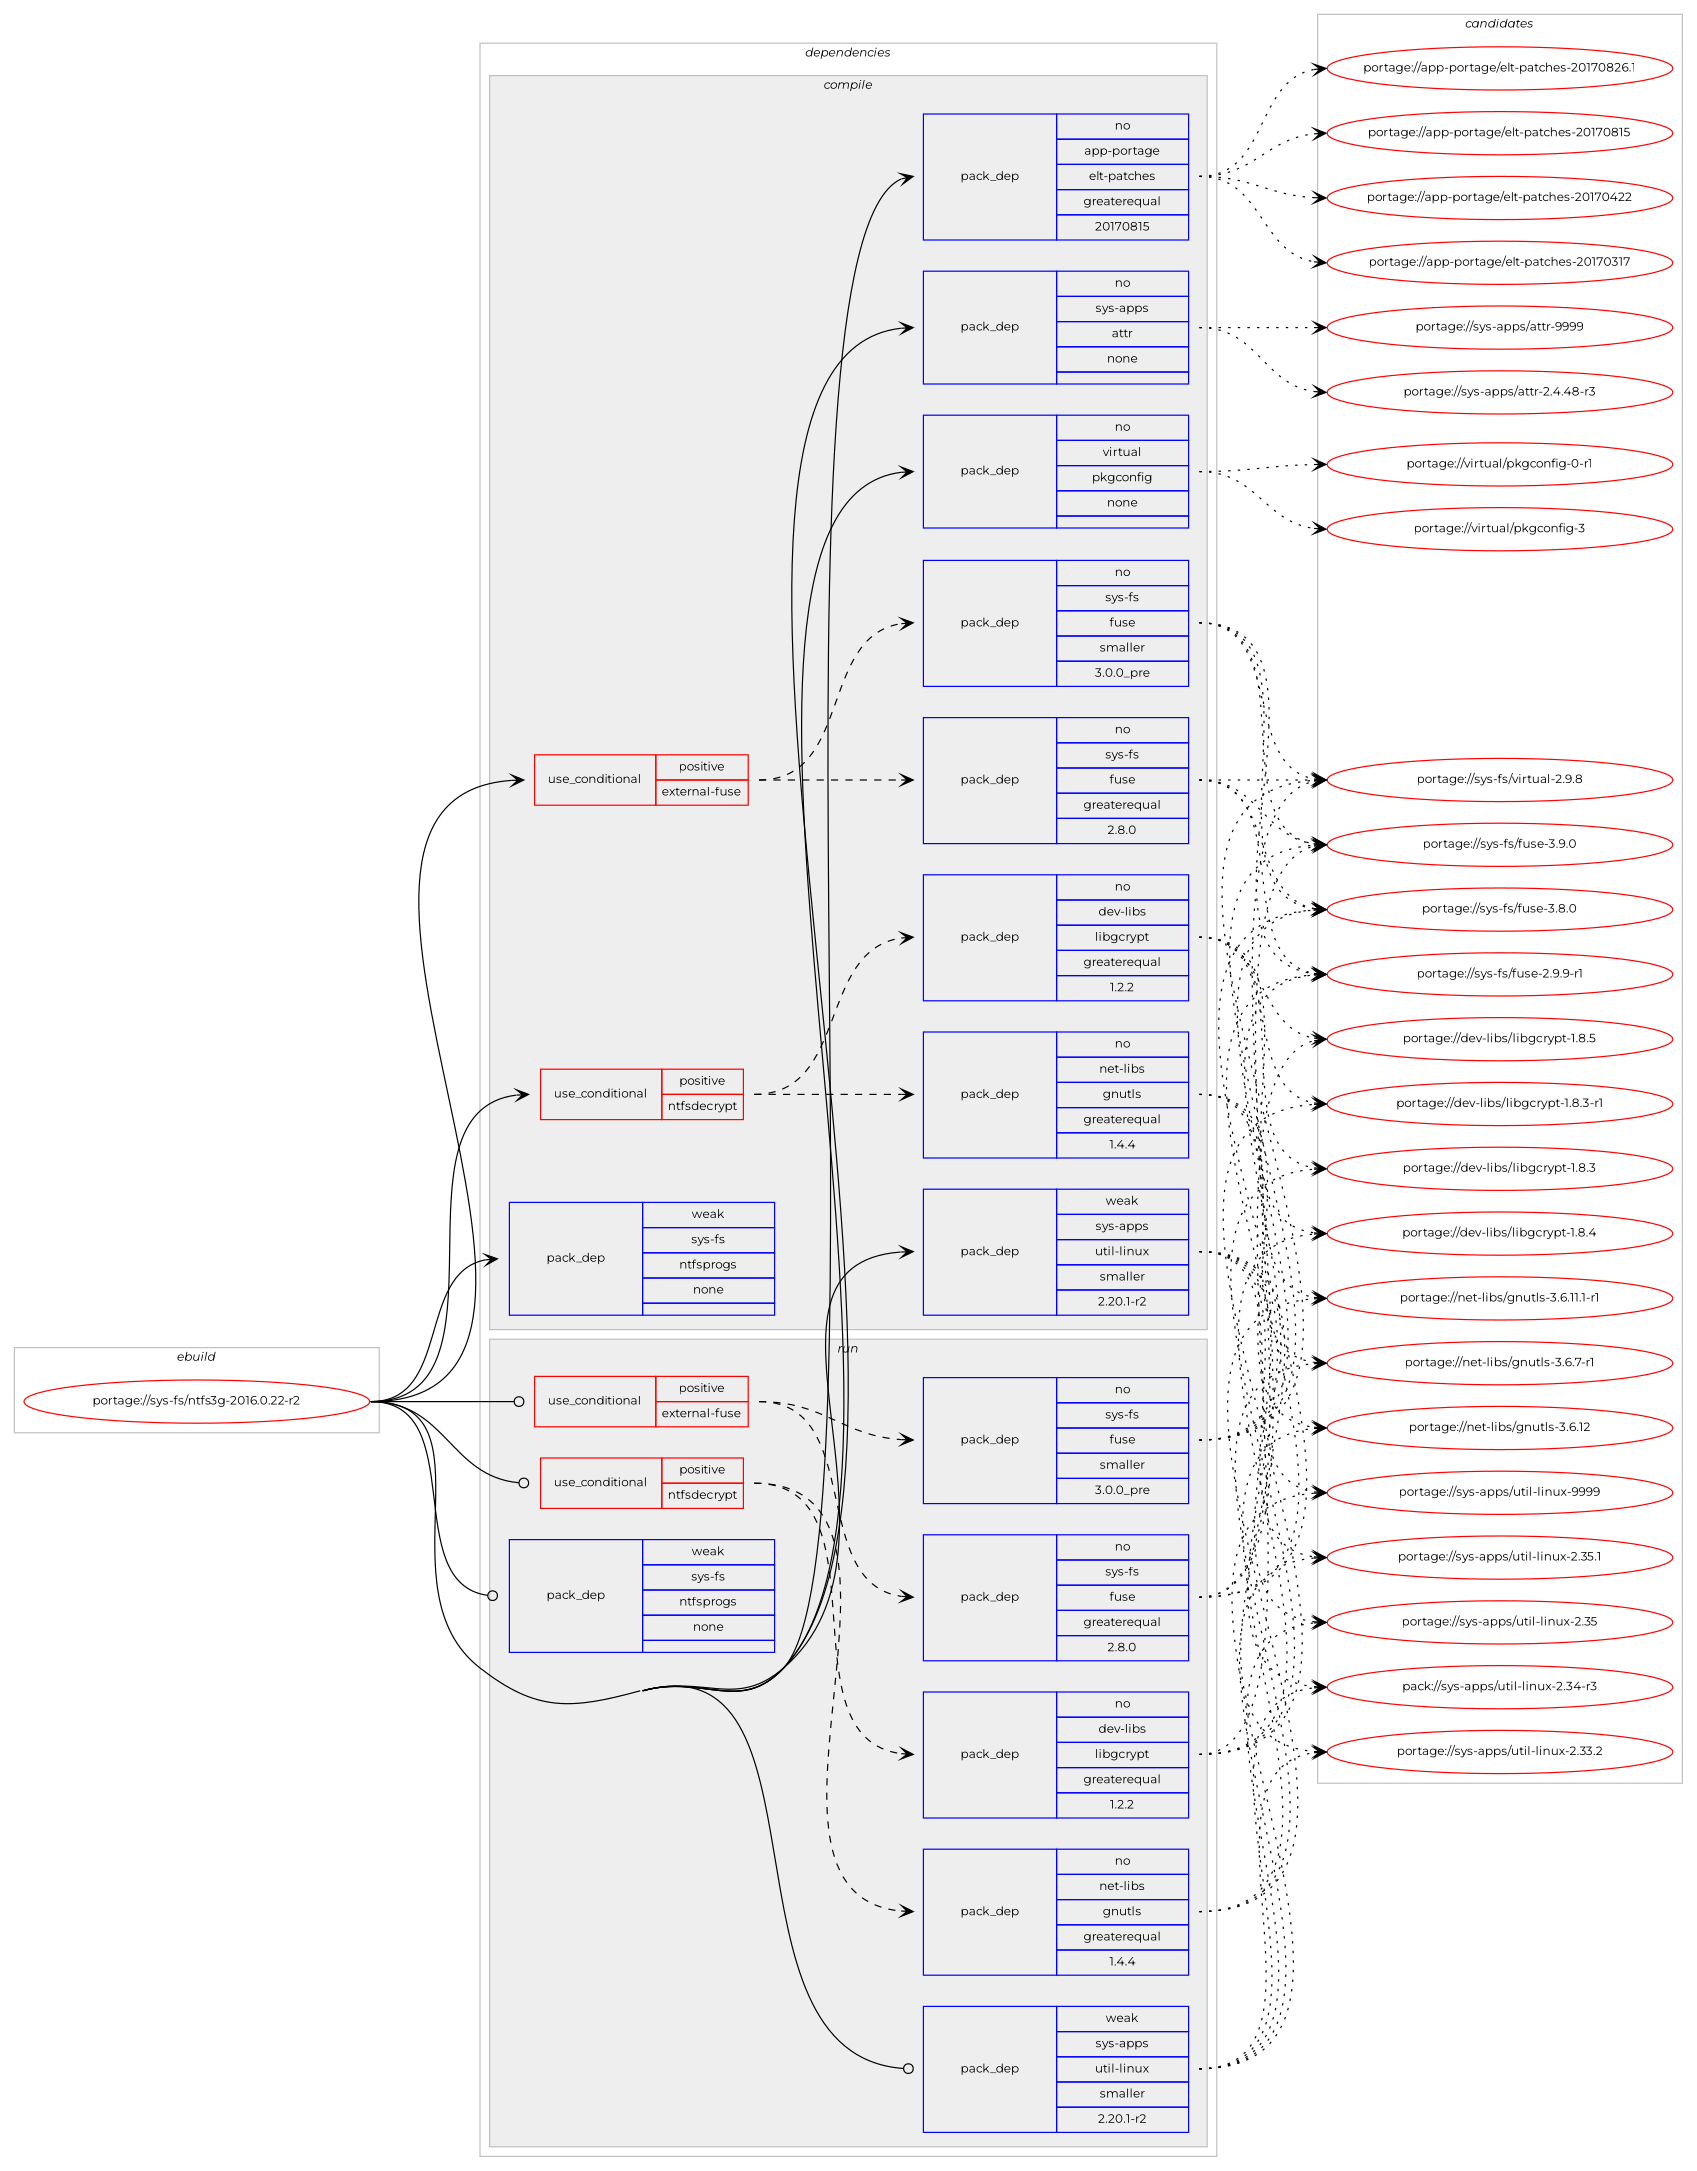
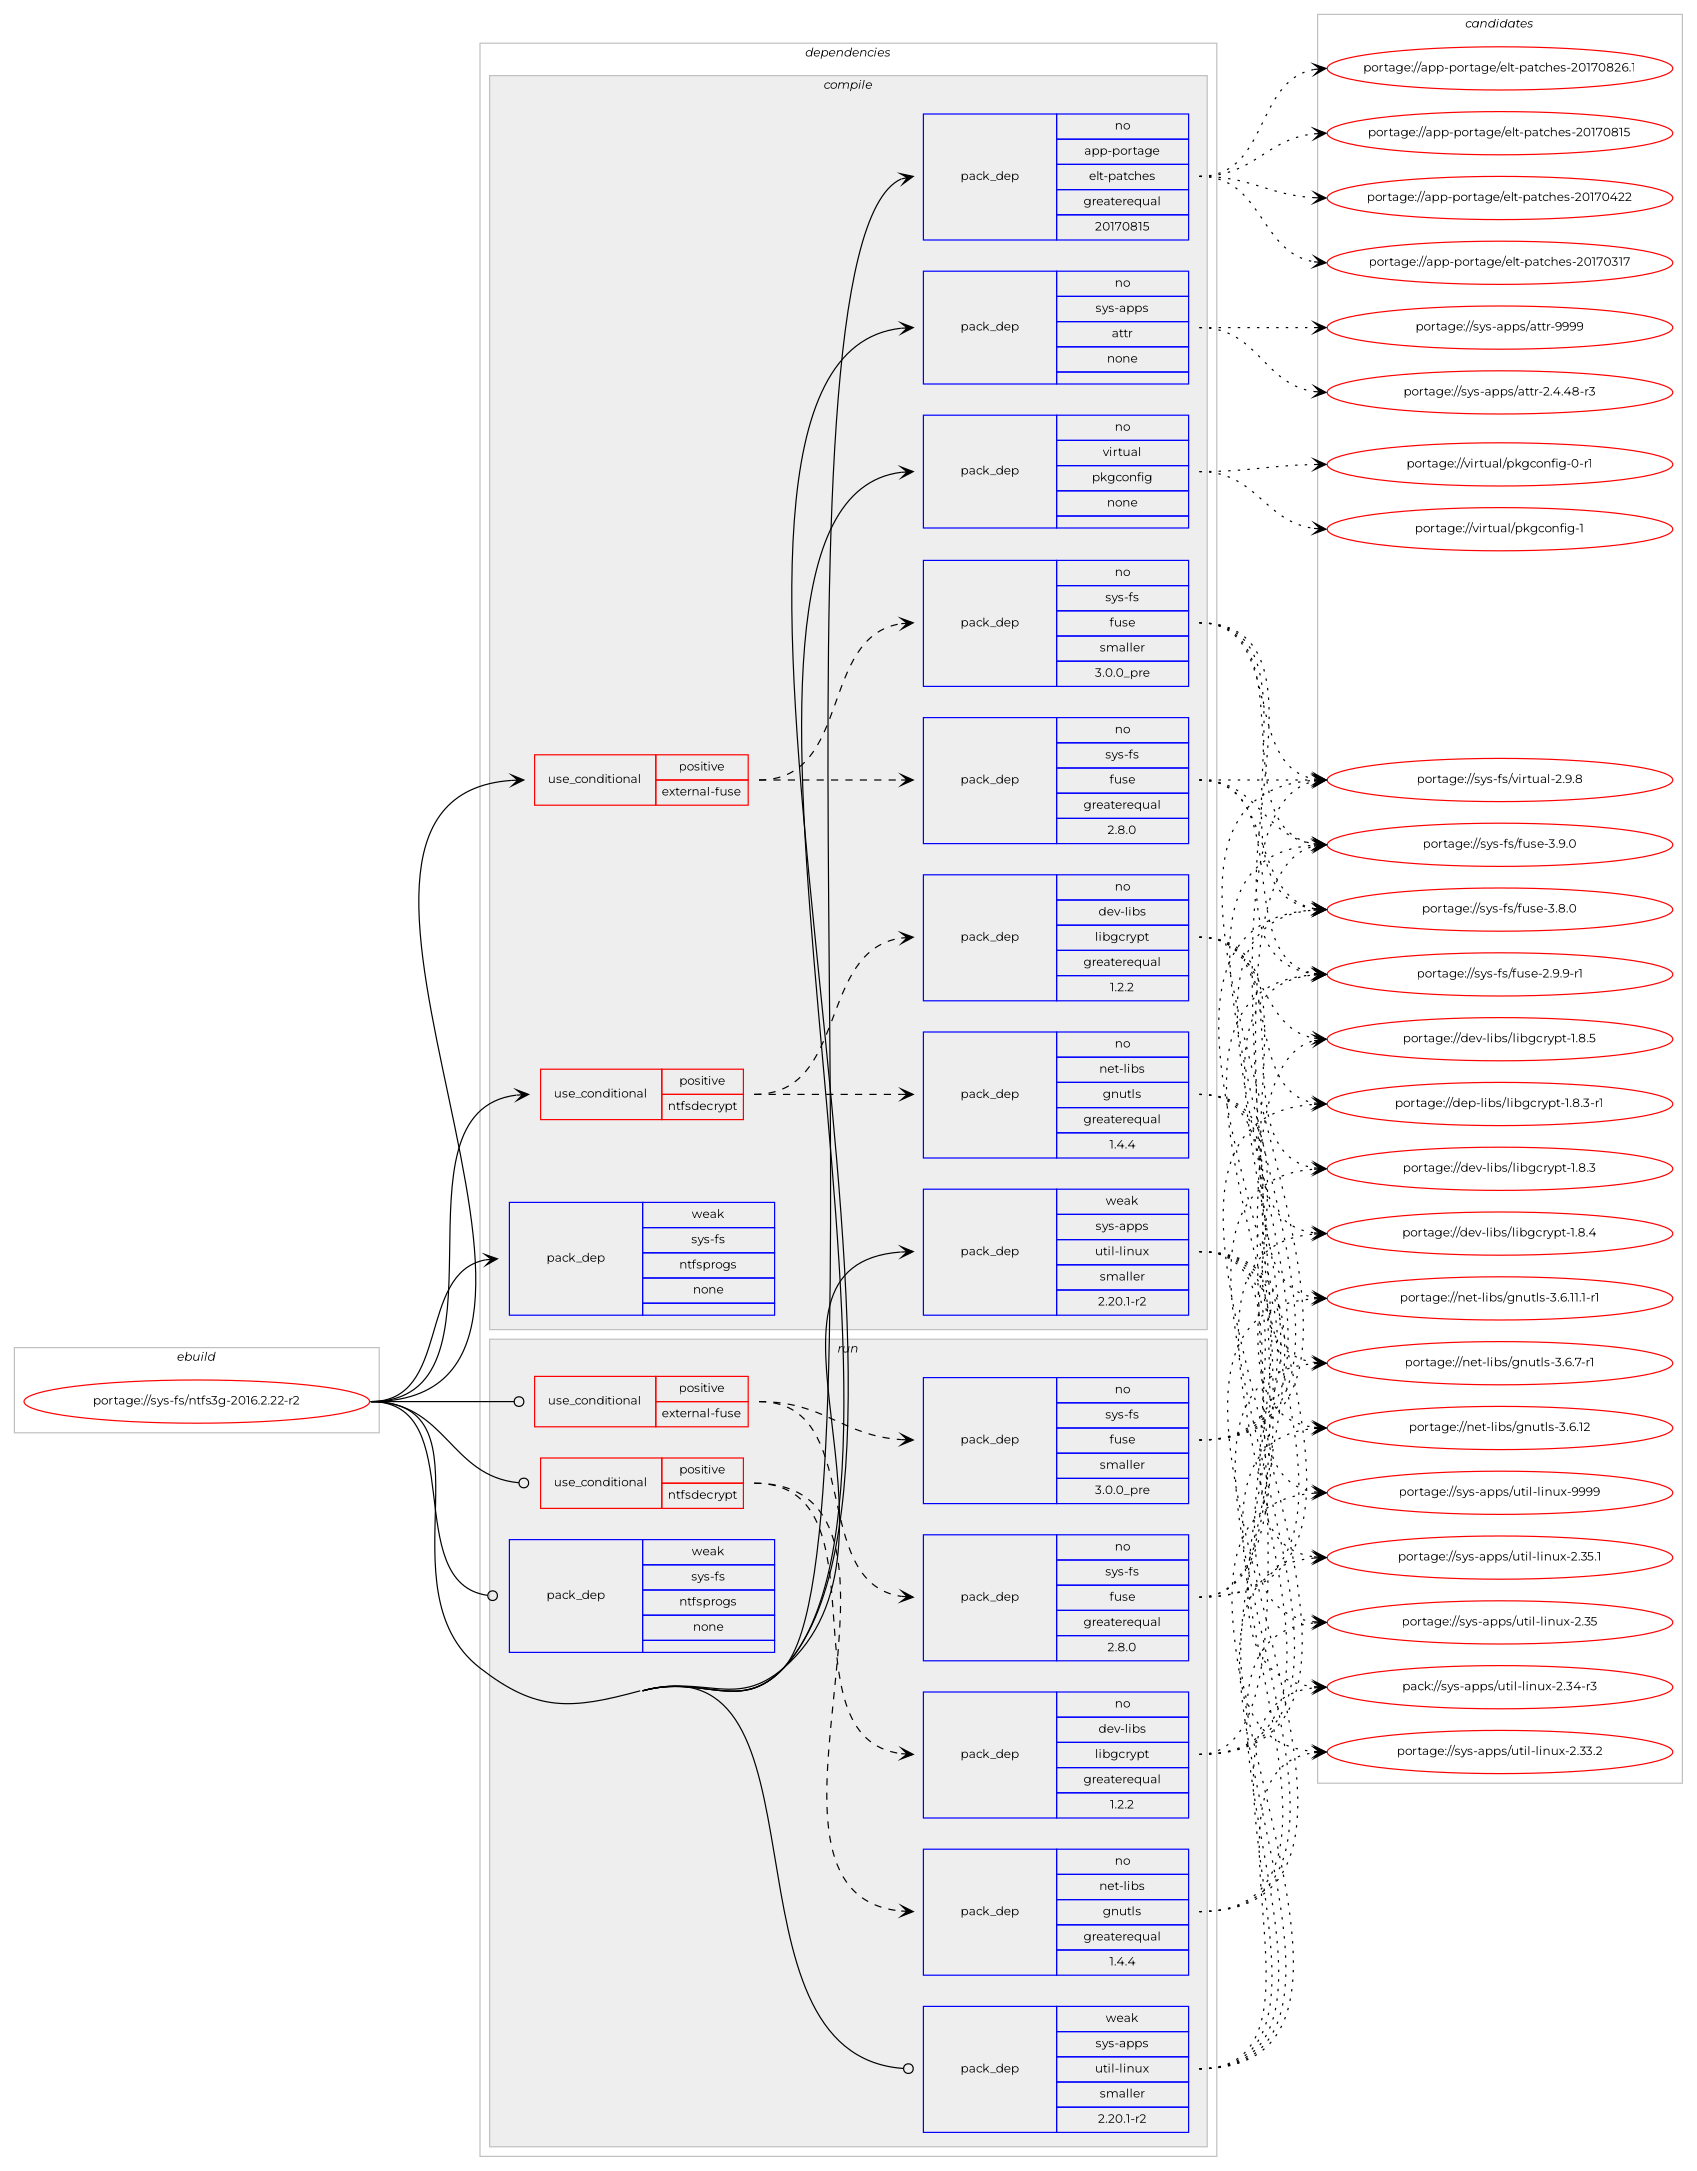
(1500, 529) -> (1500, 529)
(1500, 1104) -> (1500, 1104)
(197, 1402) -> (197, 1402)
